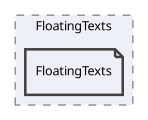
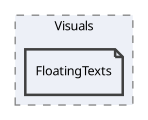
(74, 27) -> (74, 27)
